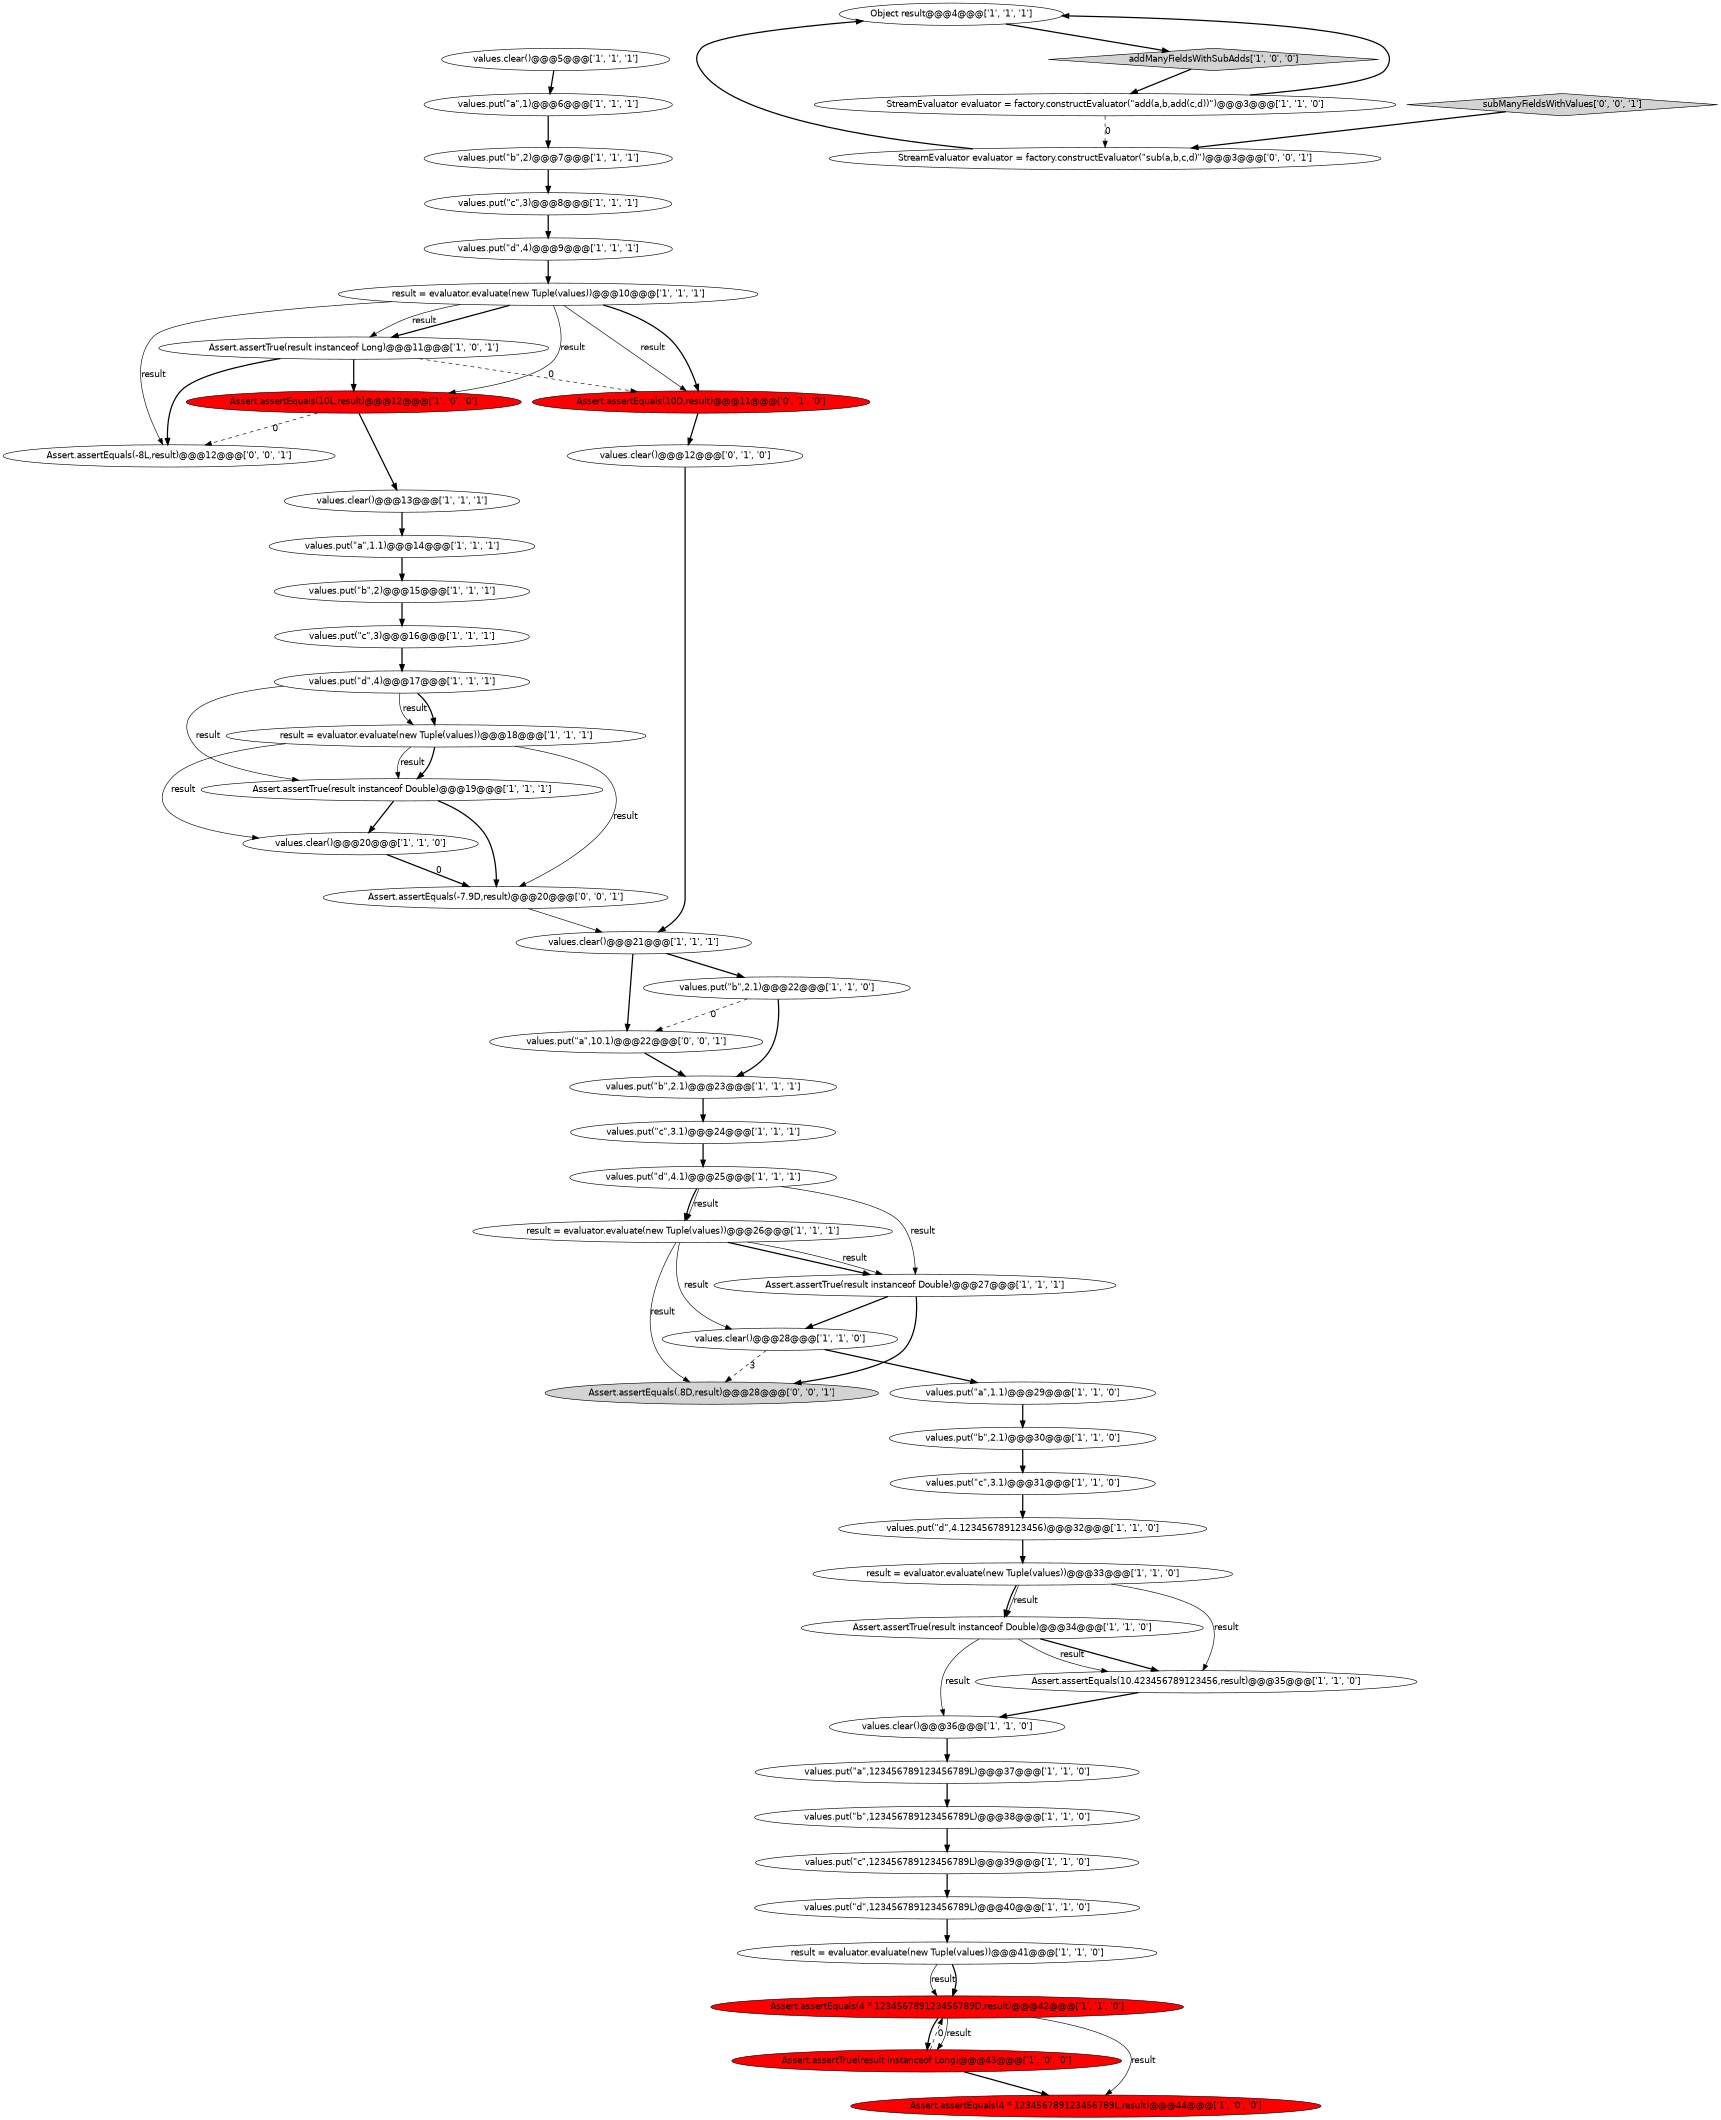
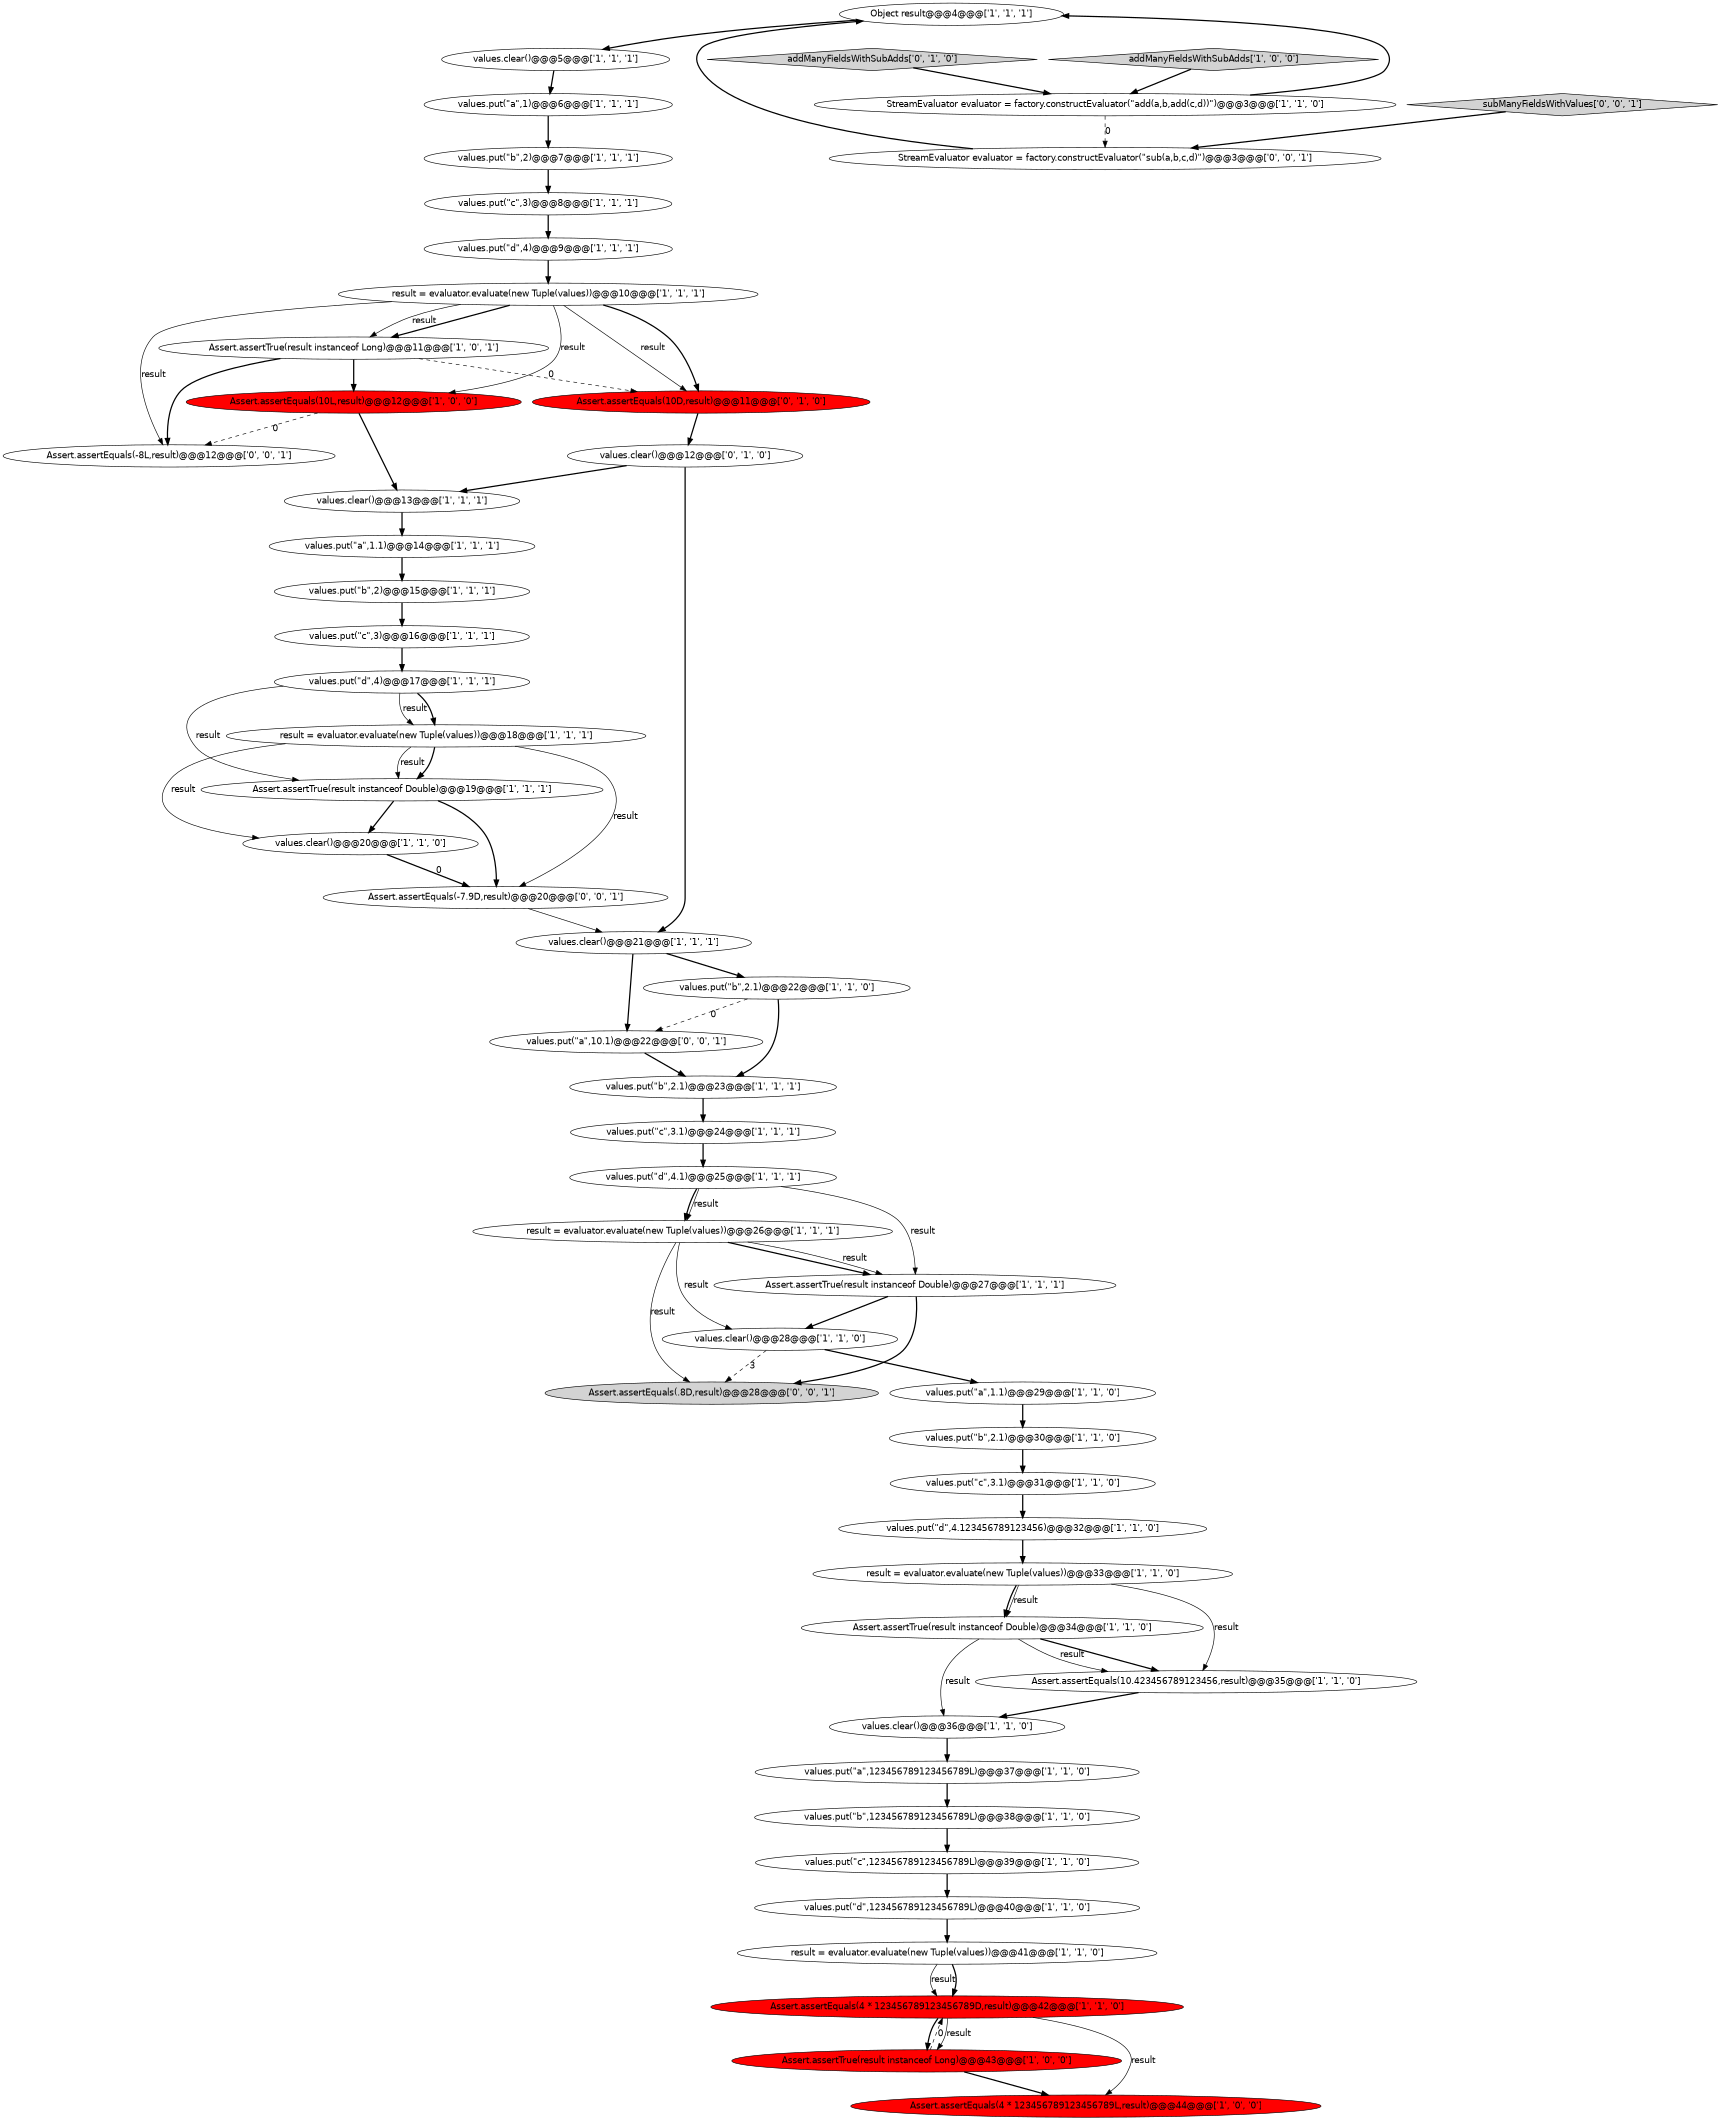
(1084, 37) -> (733, 31)
none -> (872, 59)
none -> (547, 478)
